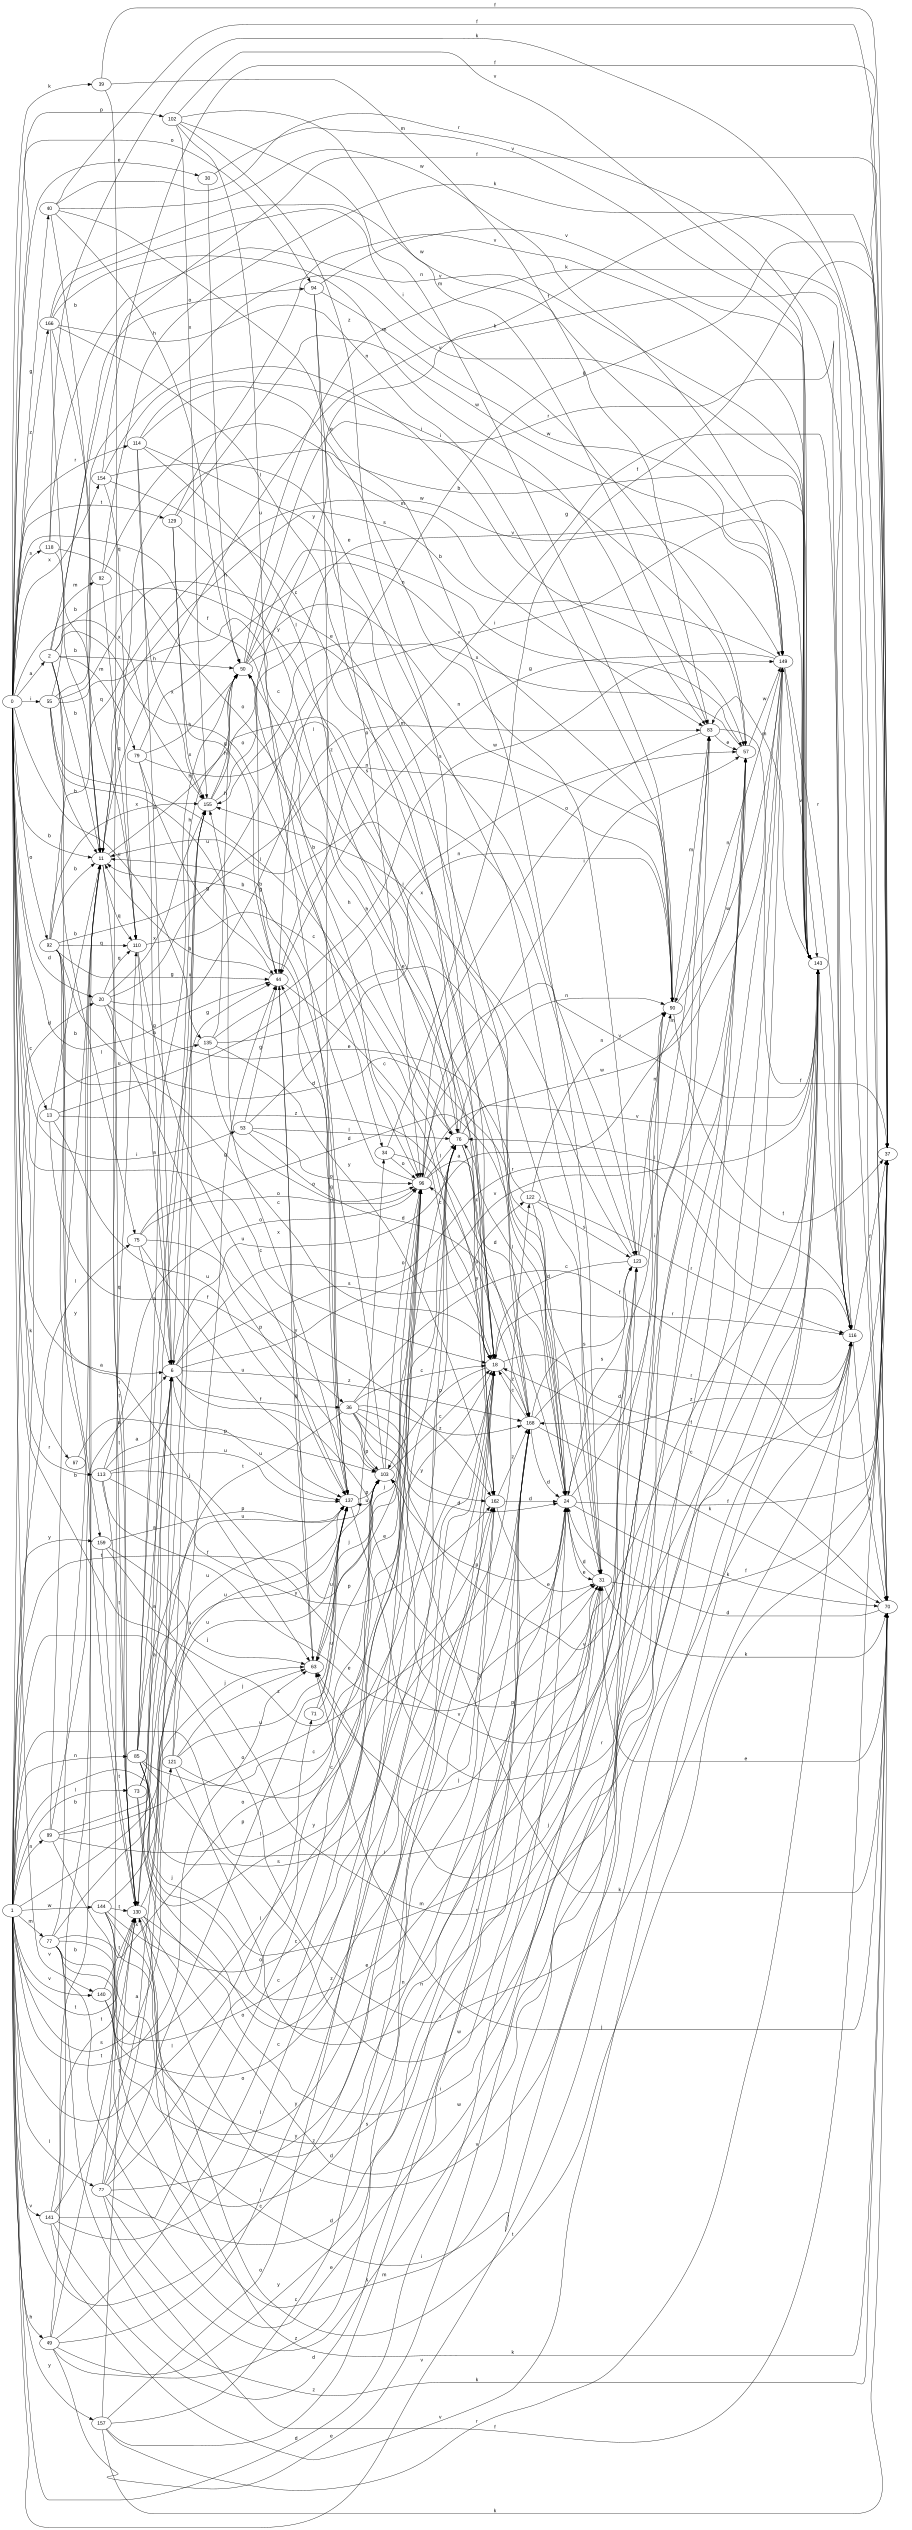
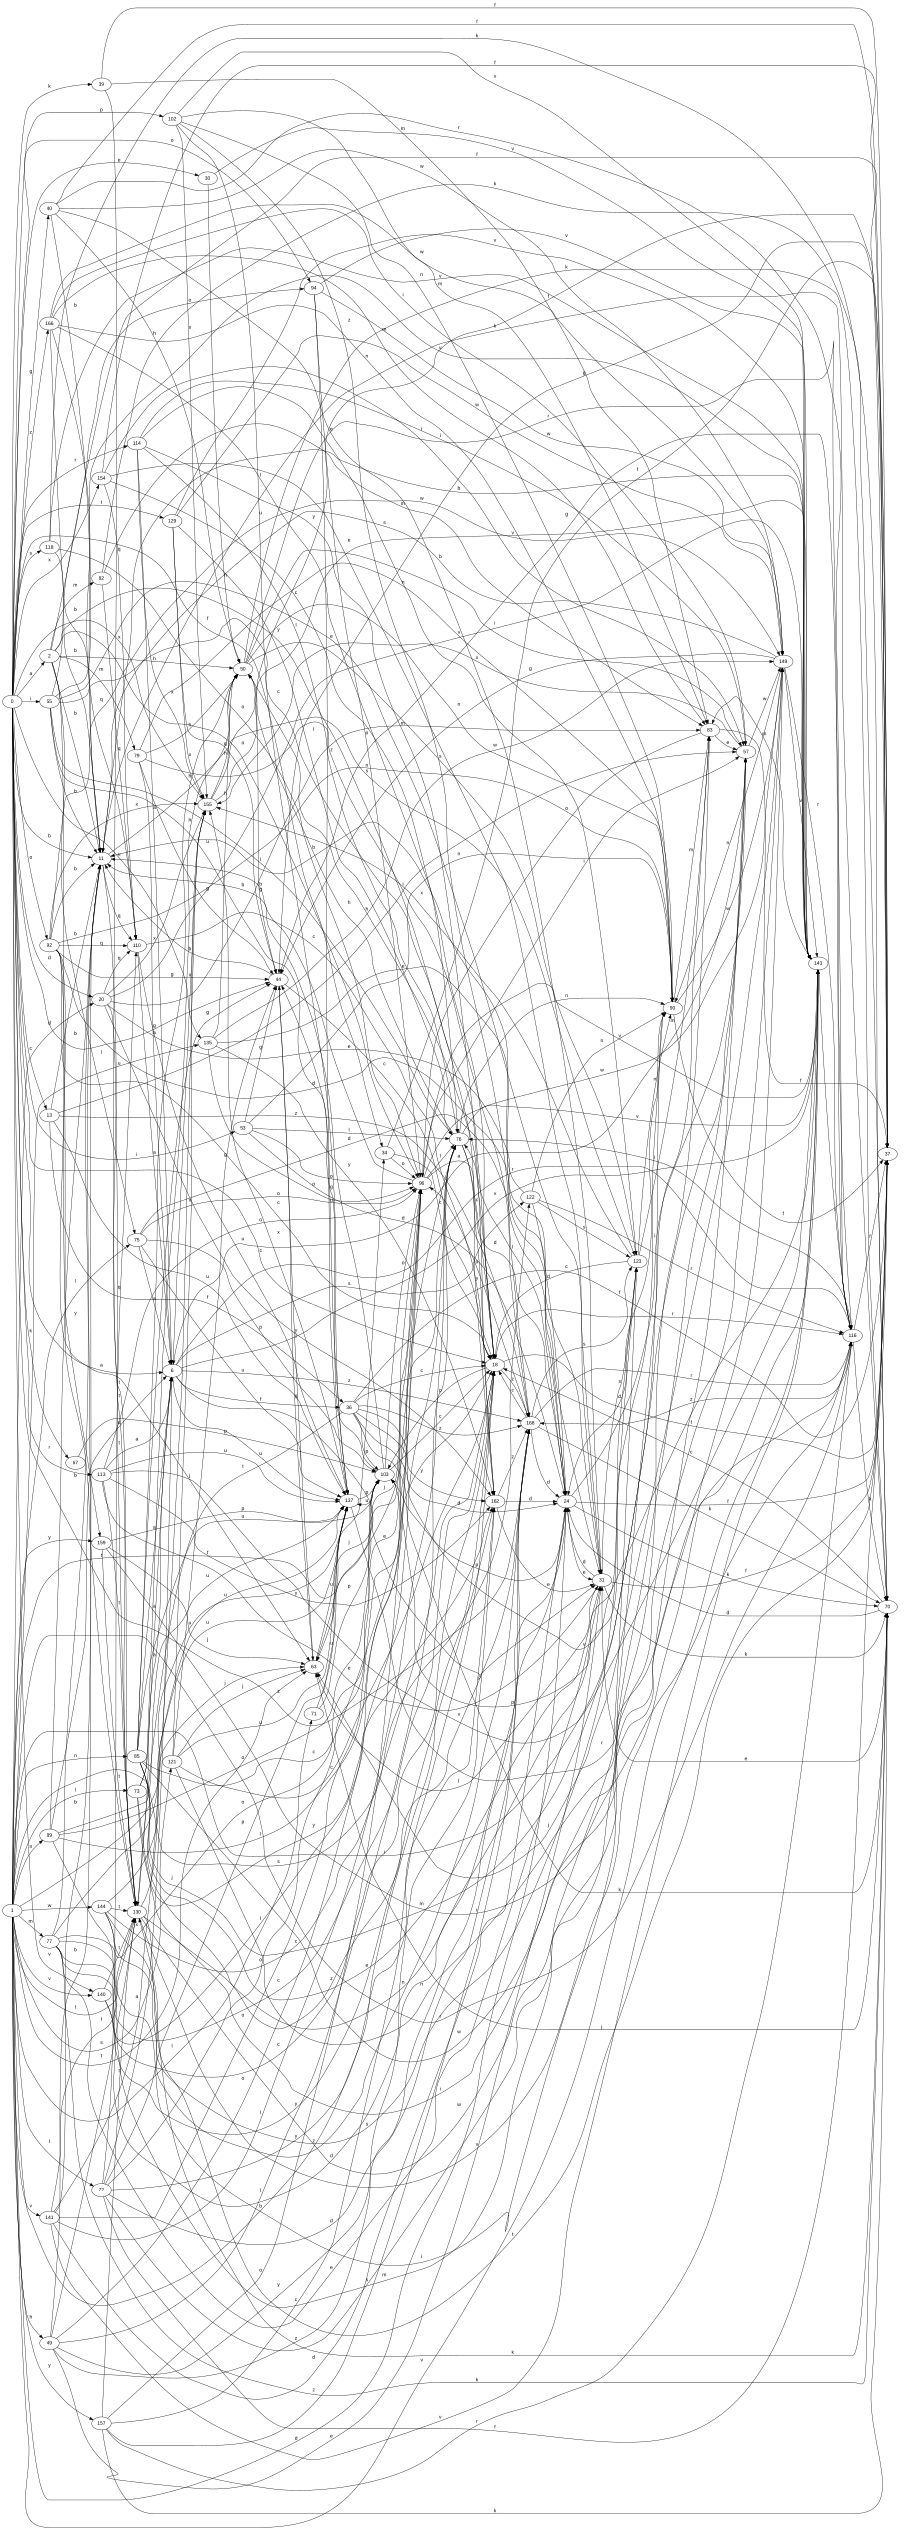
(599, 1381) -> (613, 1422)
(261, 2206) -> (261, 2206)
